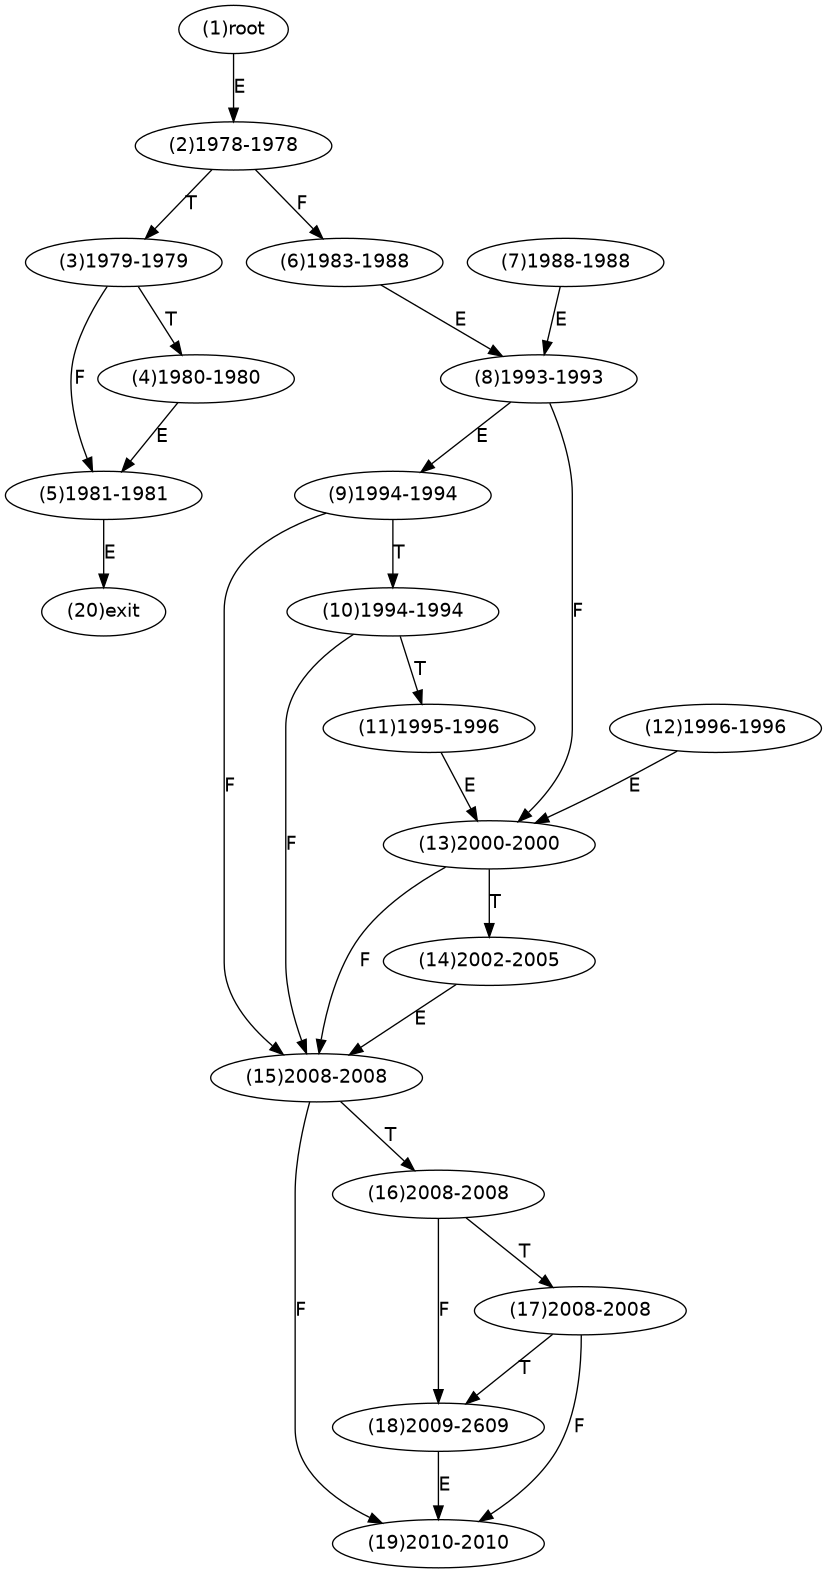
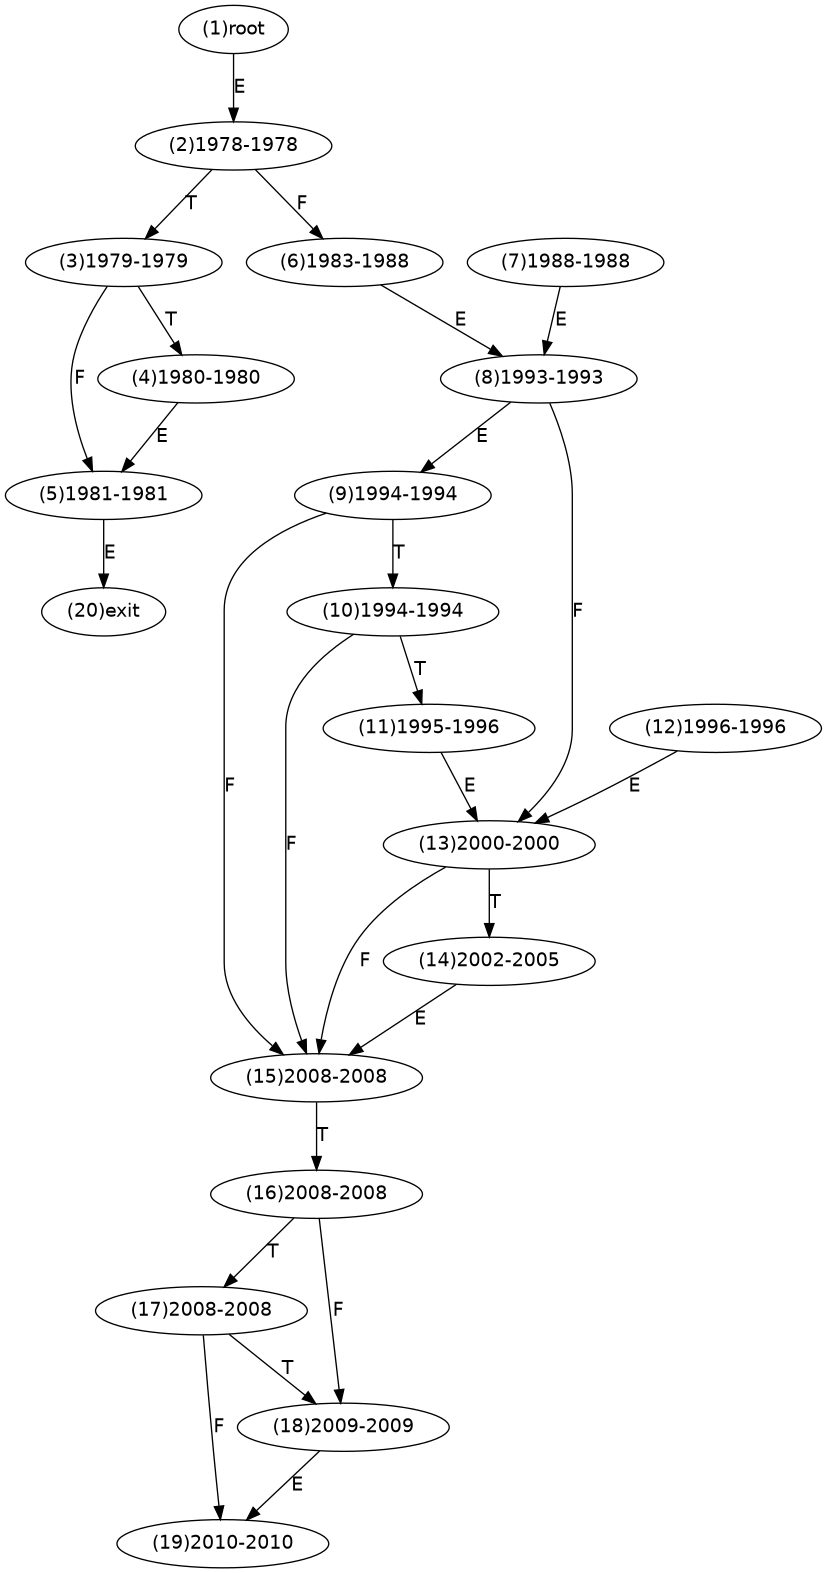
(295, 1326) -> none
(438, 1427) -> (343, 1427)
